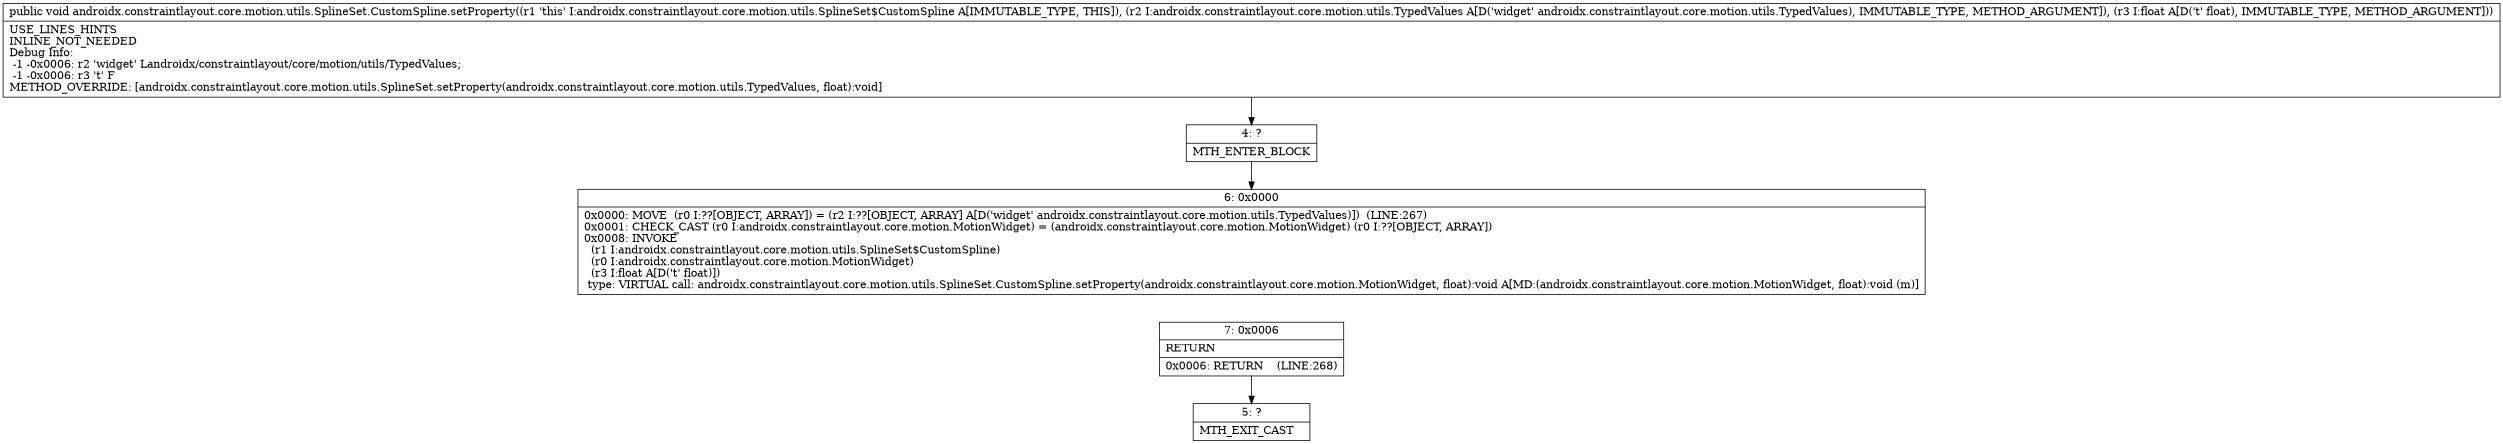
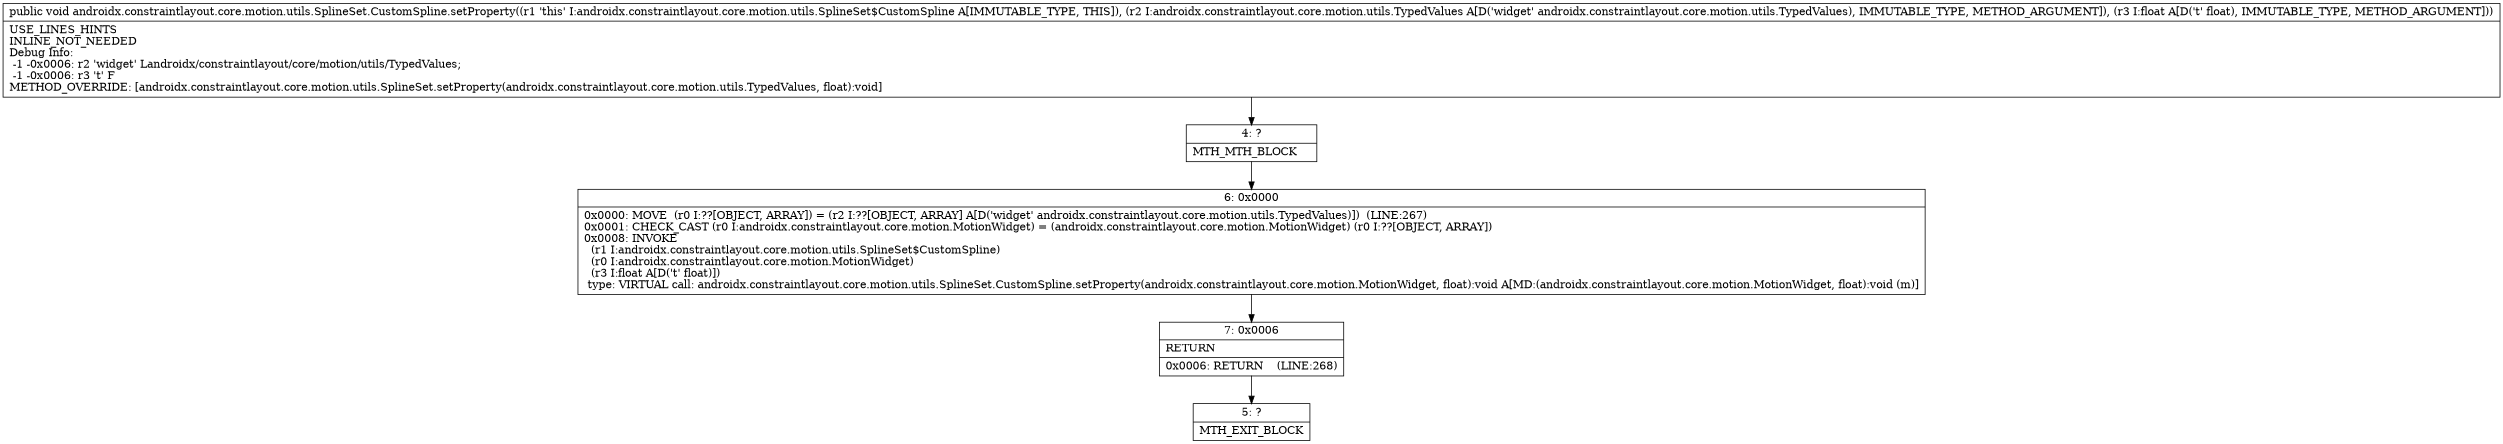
(1252, 152) -> (1245, 152)
none -> (1252, 304)
(1247, 431) -> (1252, 431)
